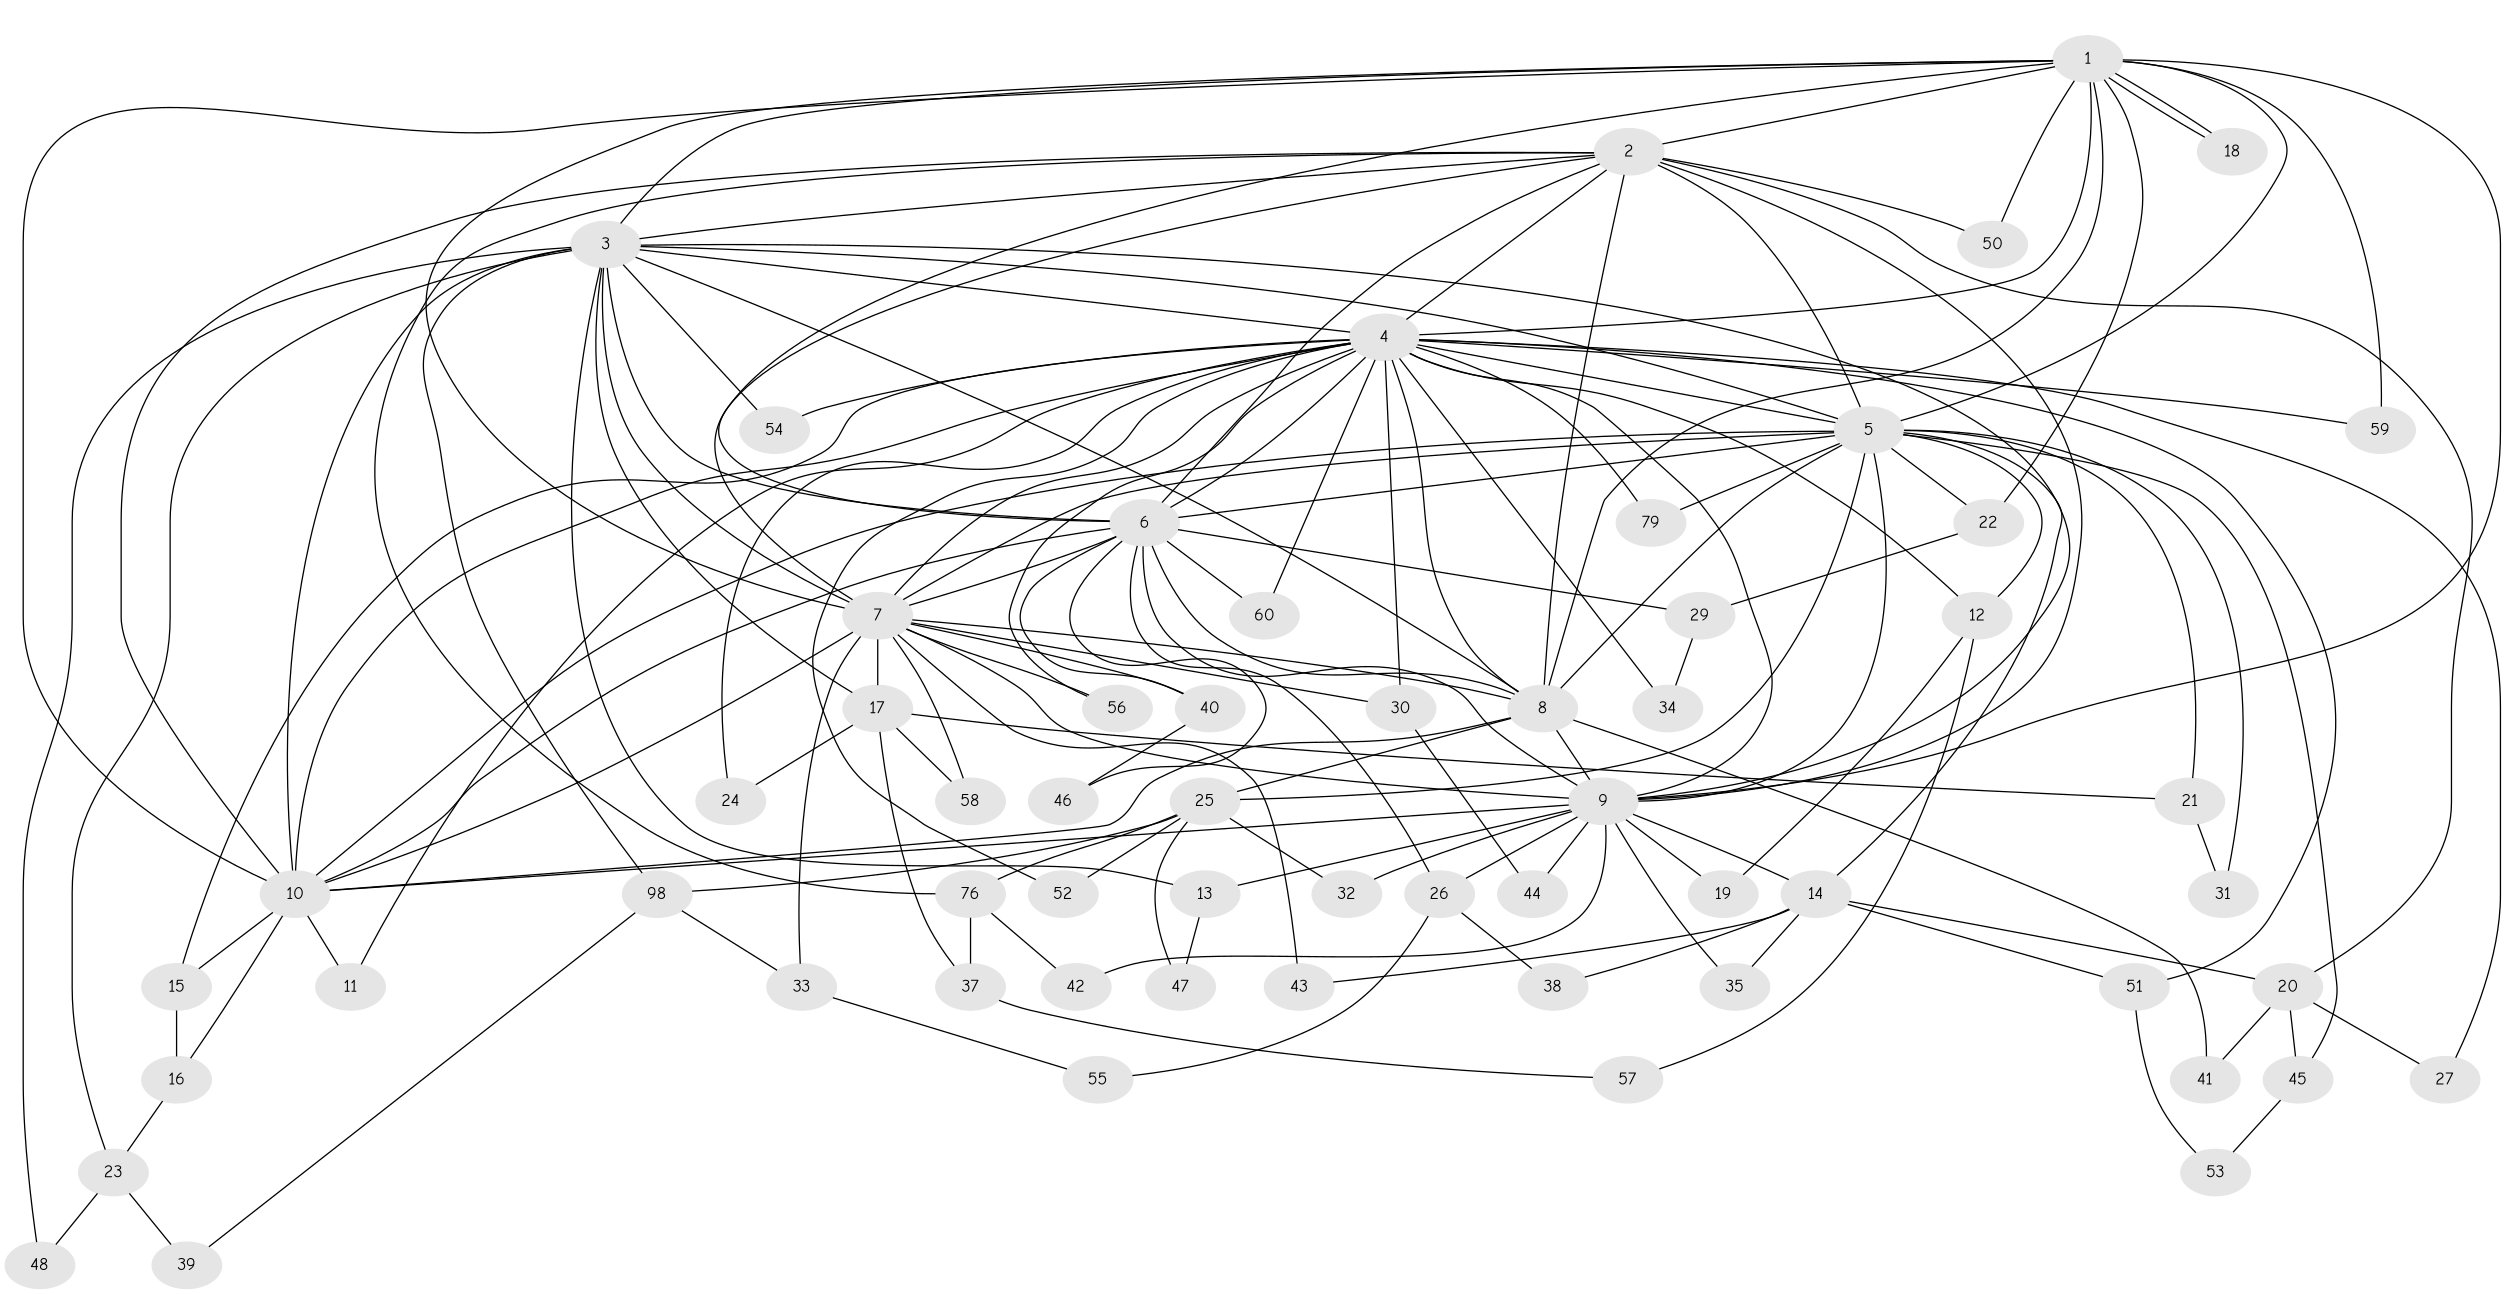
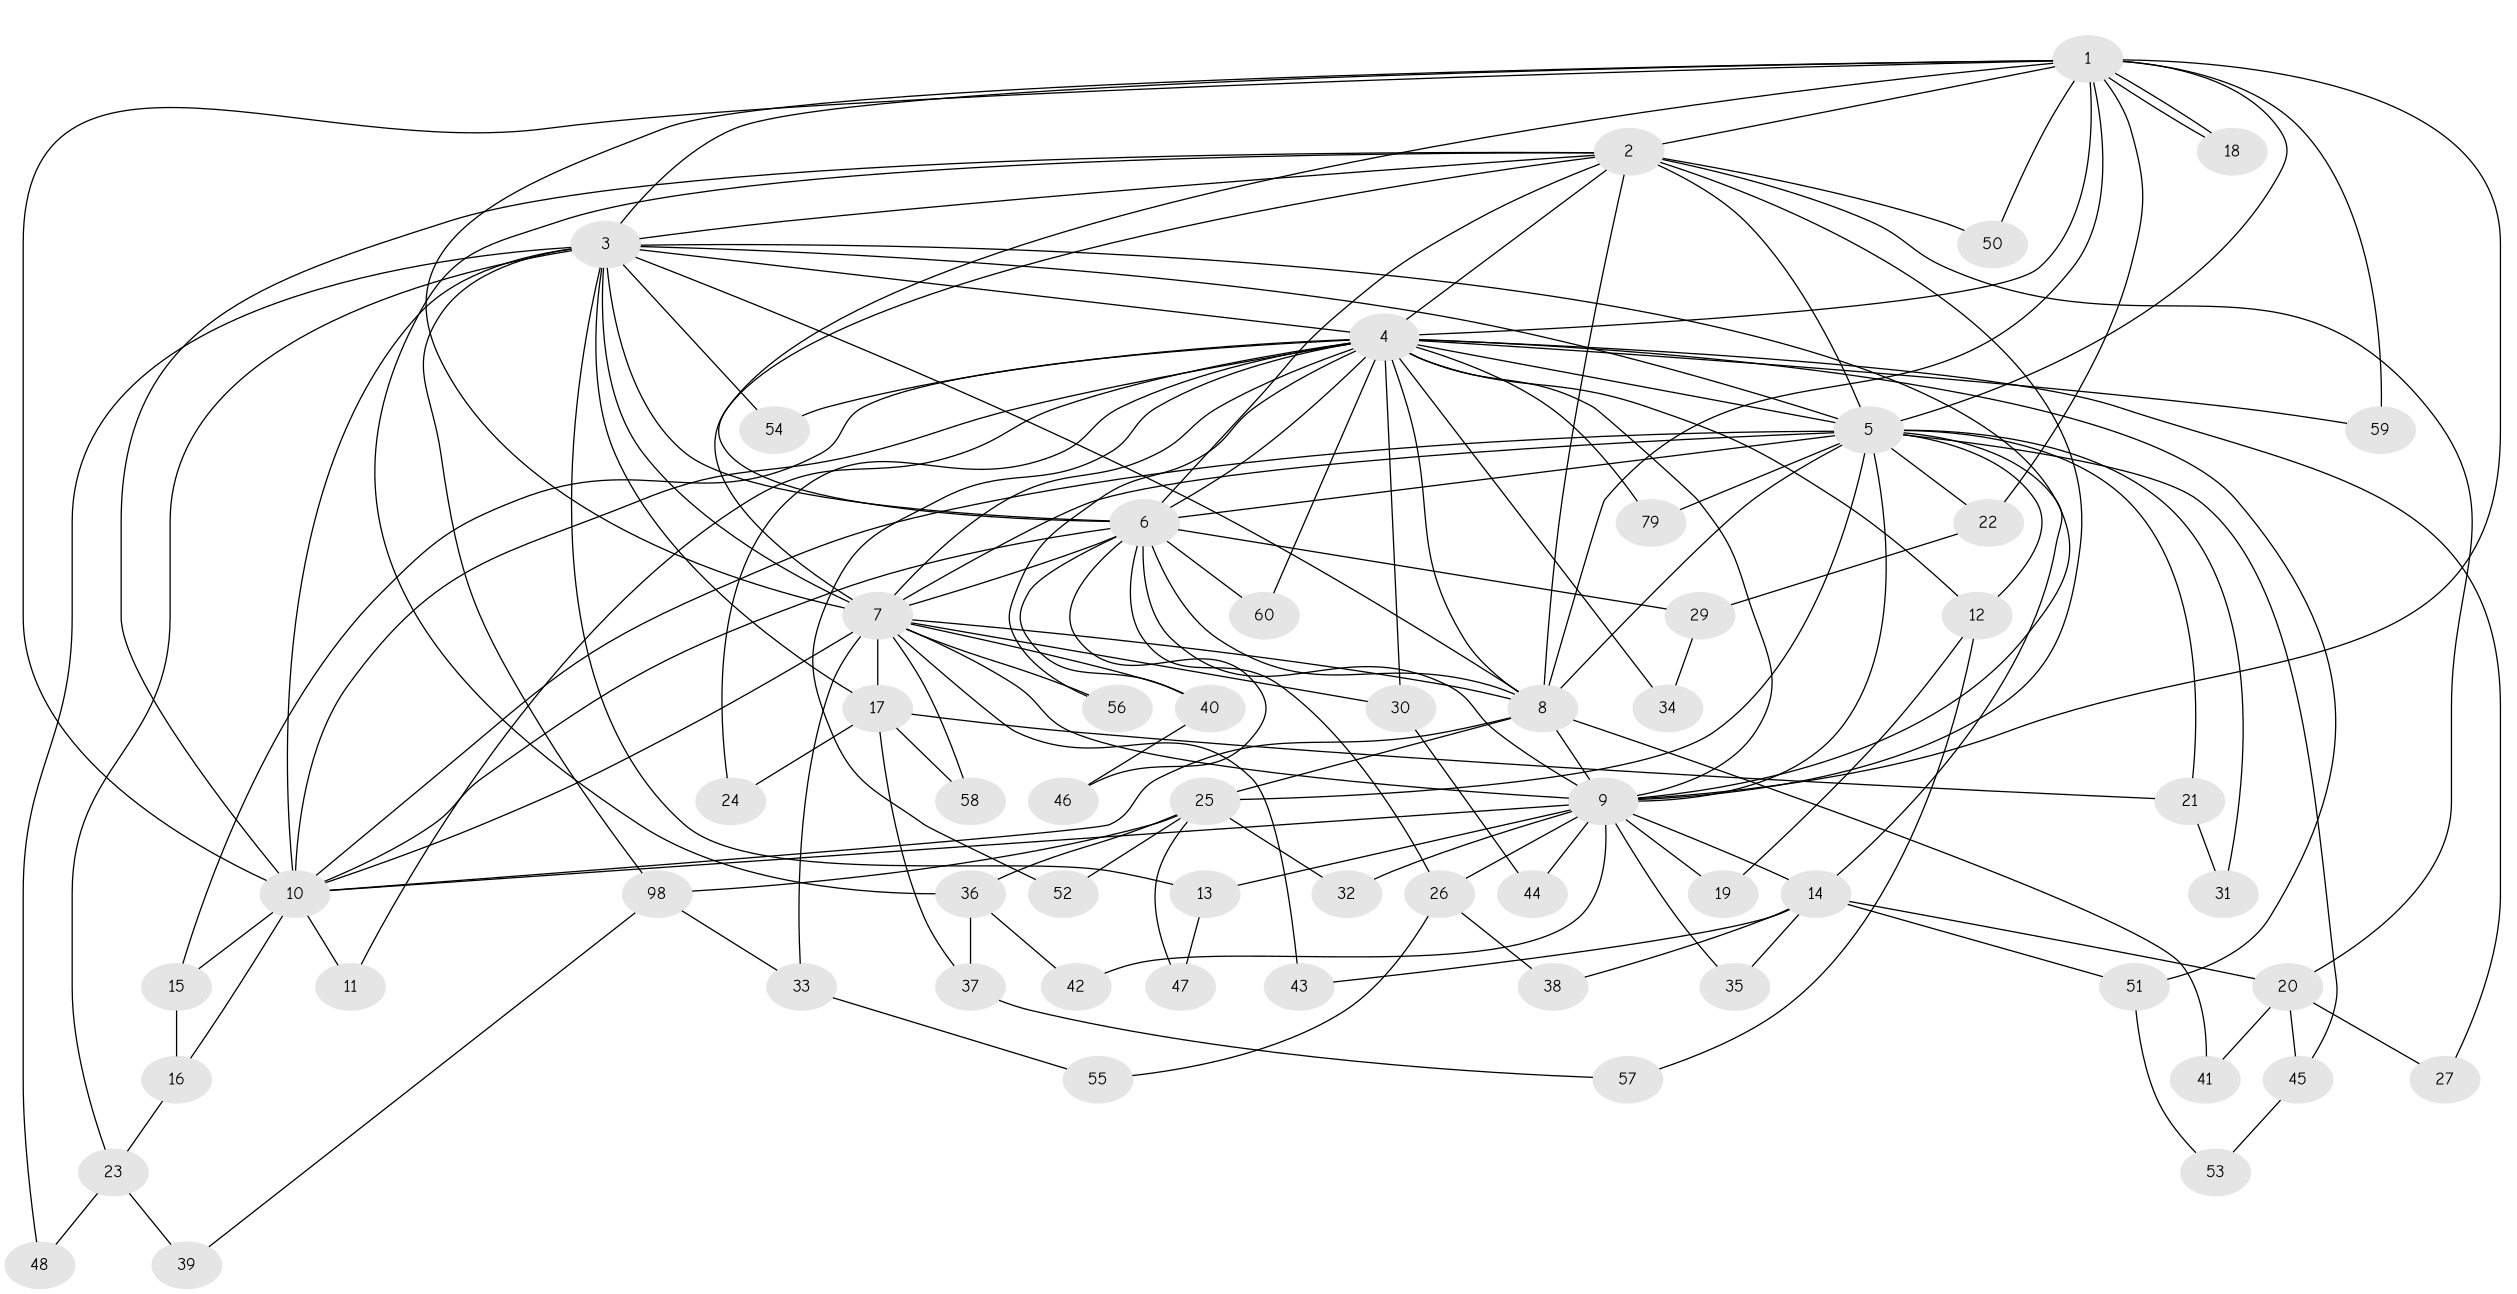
(971, 894) -> (971, 894)
